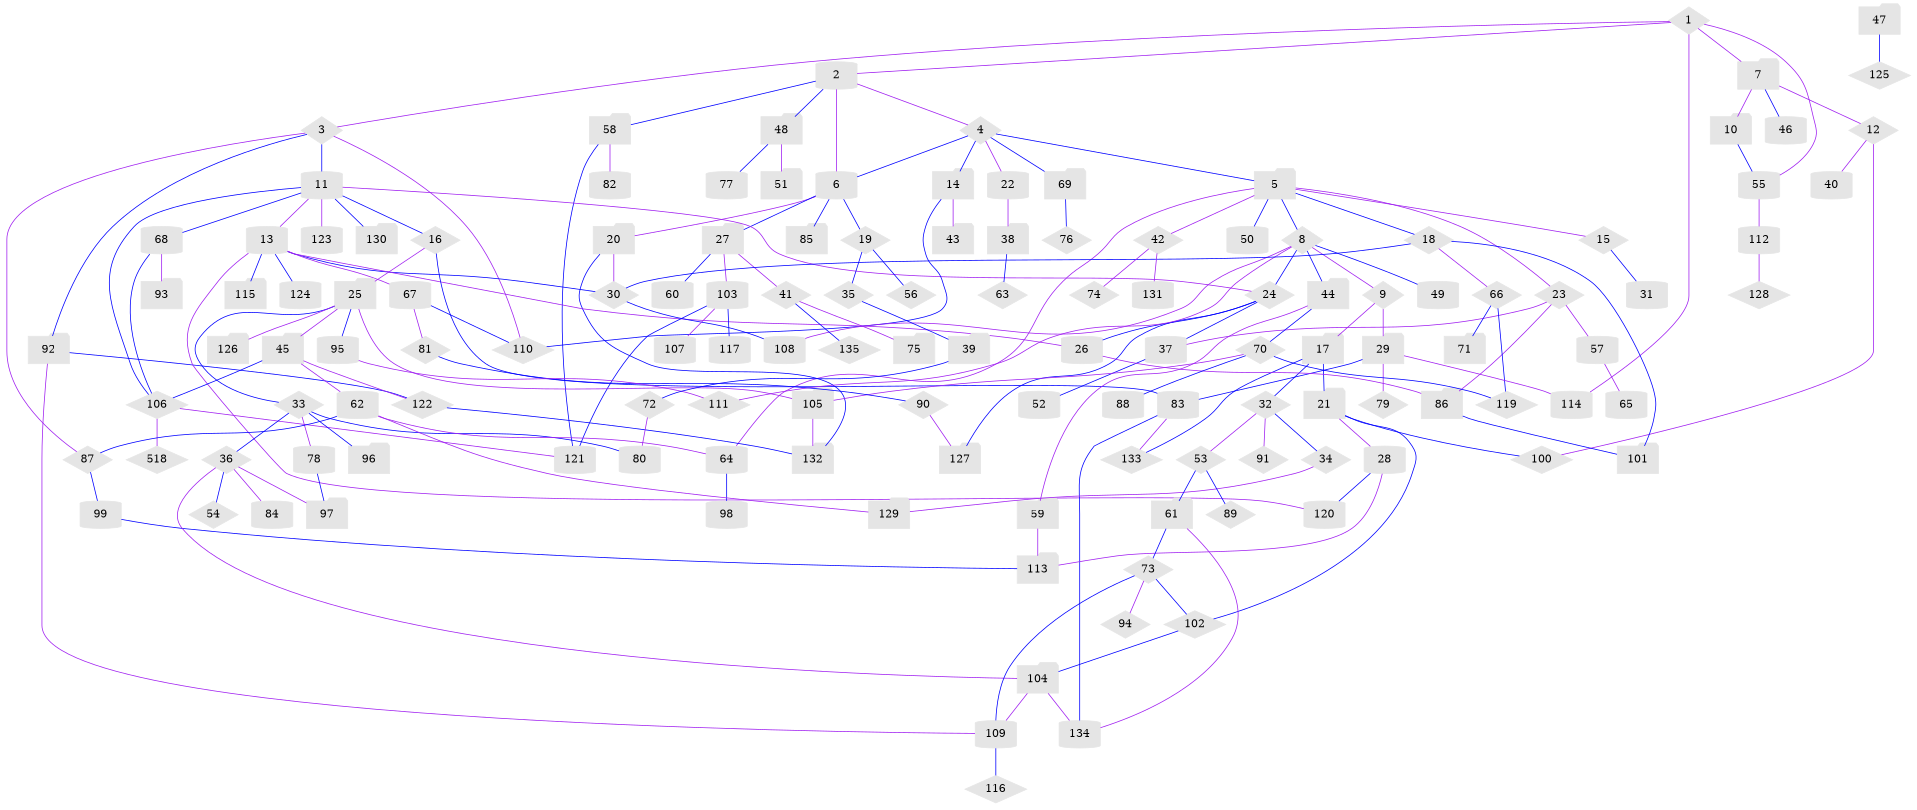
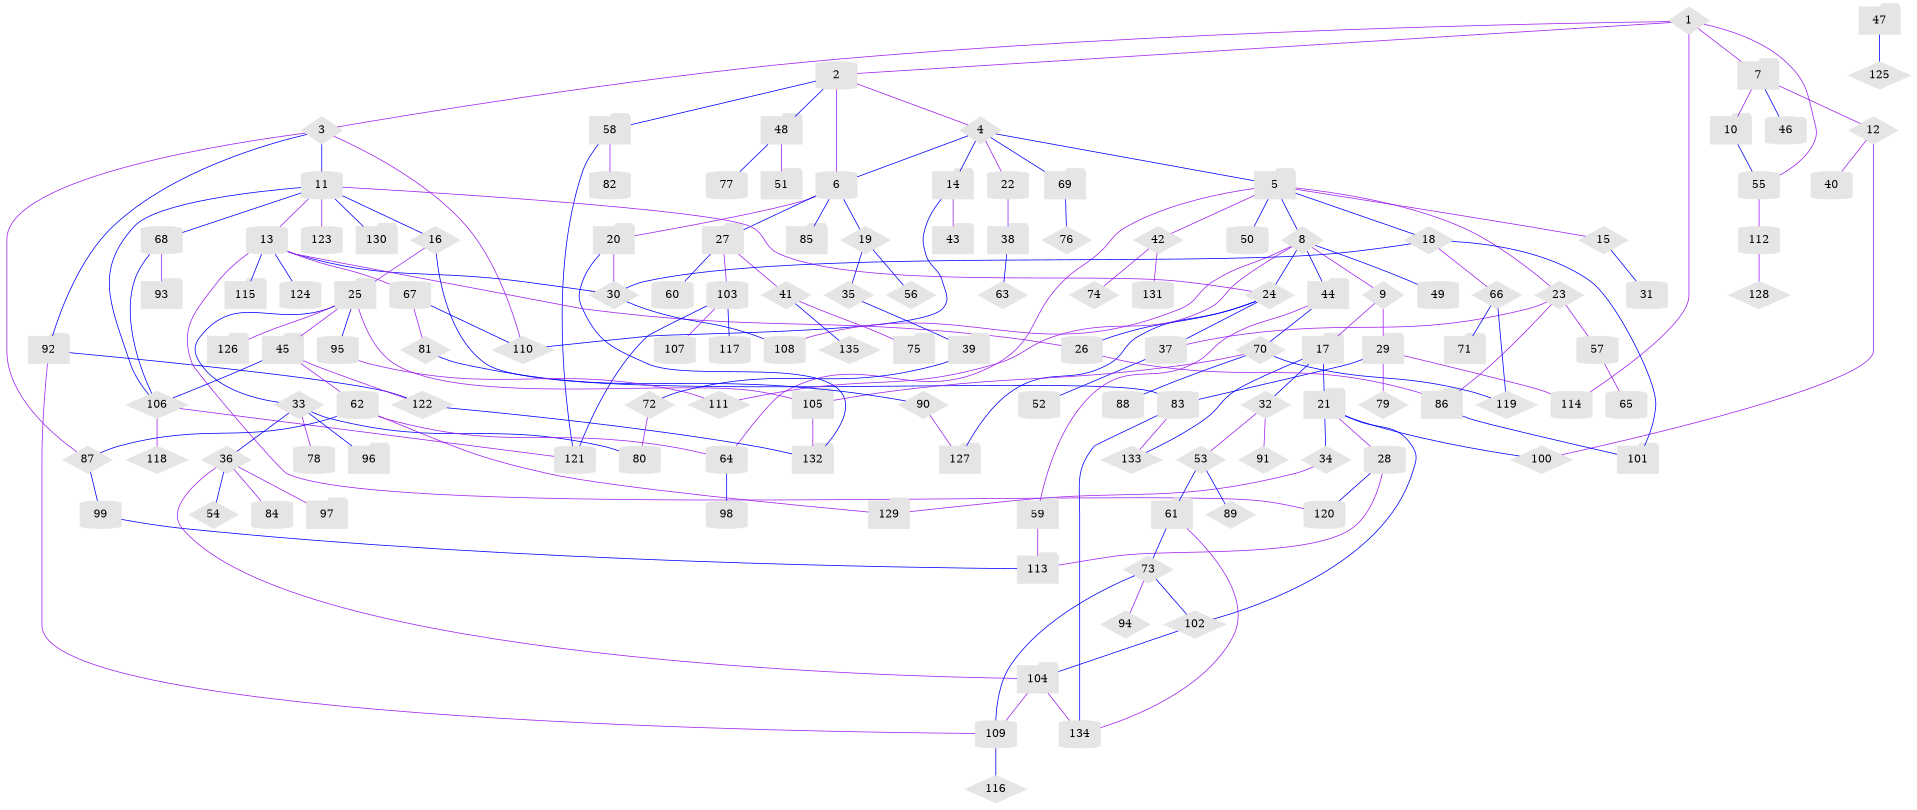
(1296, 432) -> (1325, 432)
(157, 460) -> (157, 460)
(321, 487) -> none
